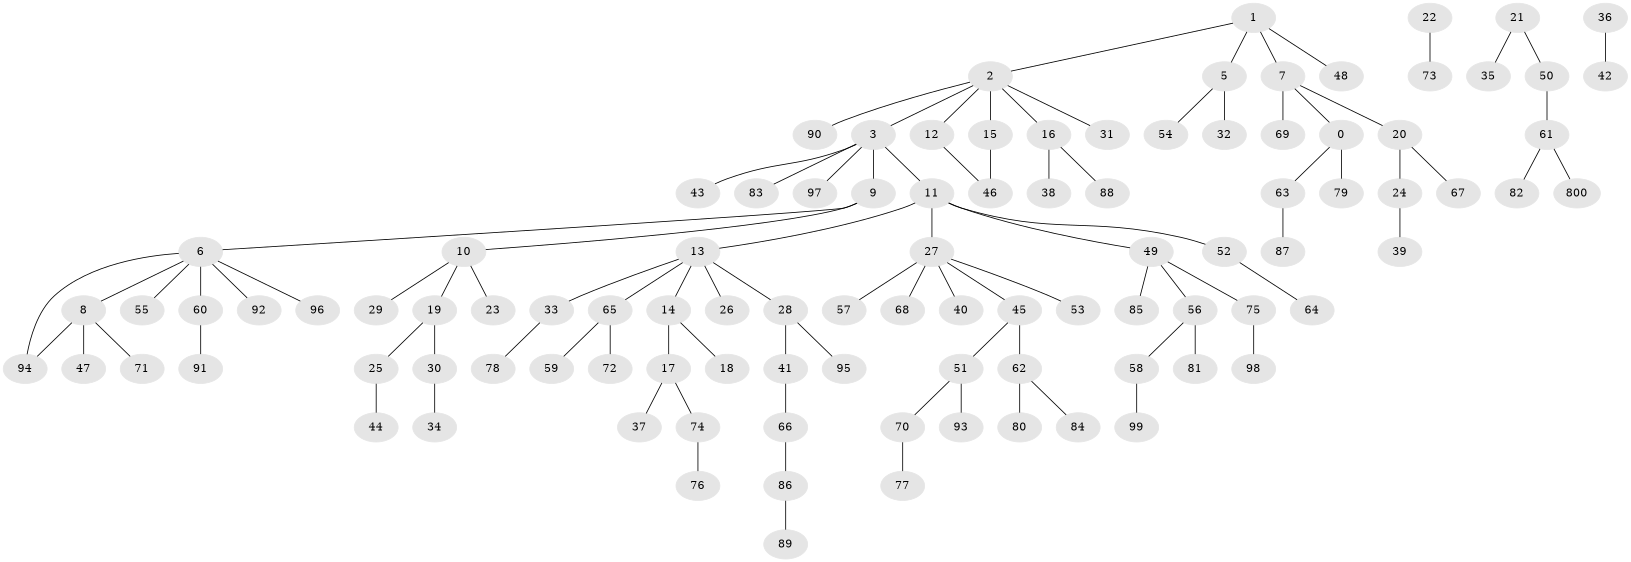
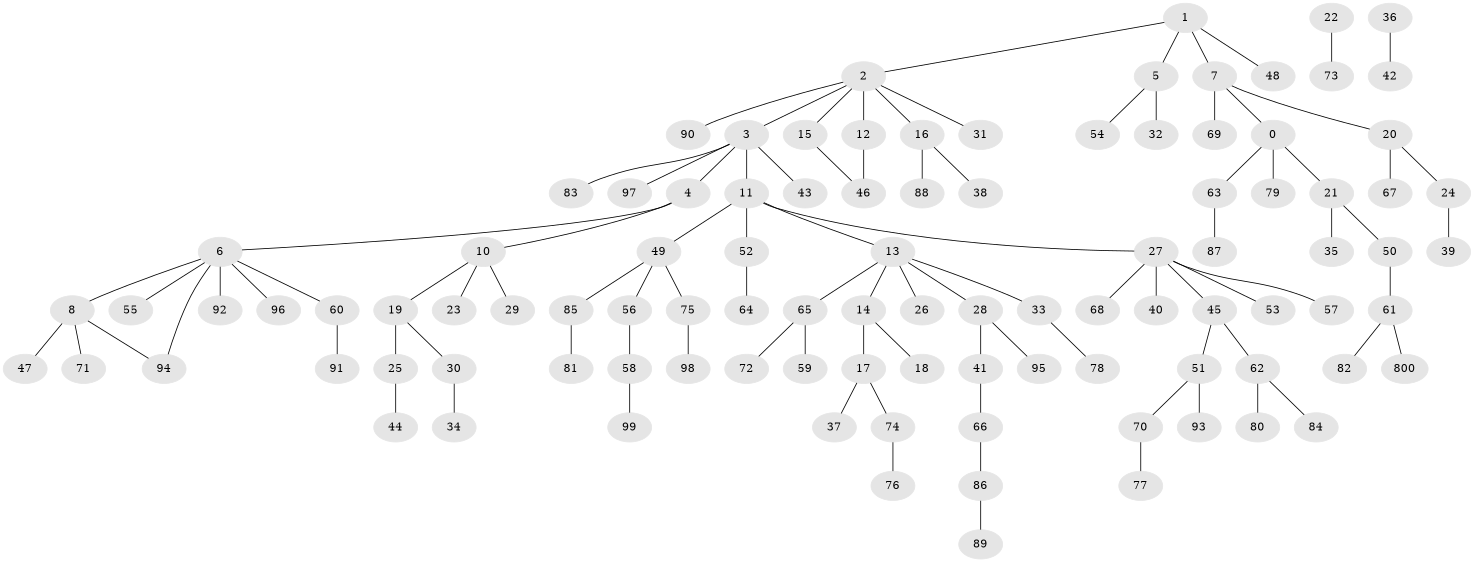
none -> (1302, 164)
(873, 193) -> (688, 193)
(1195, 340) -> (571, 340)
